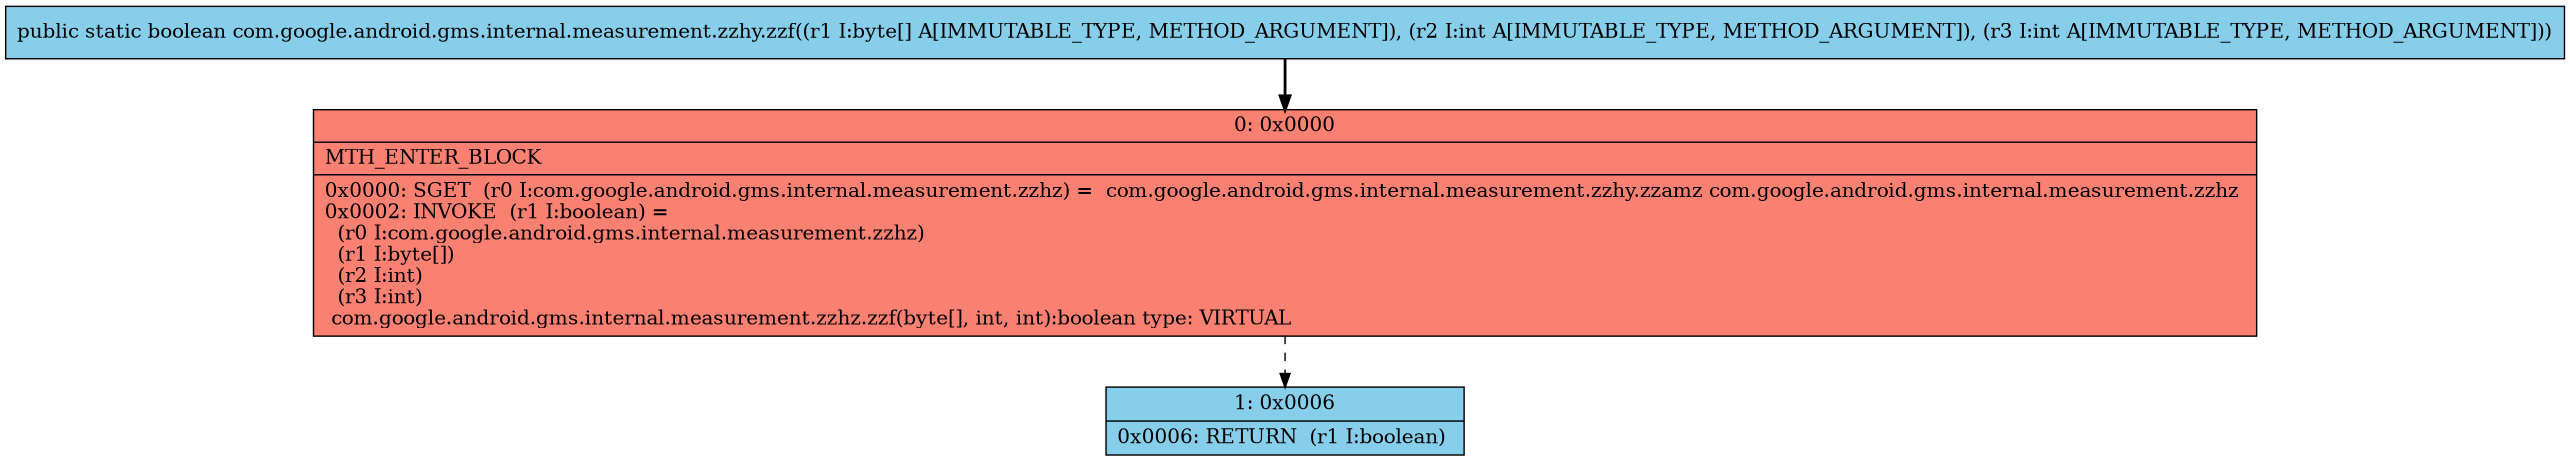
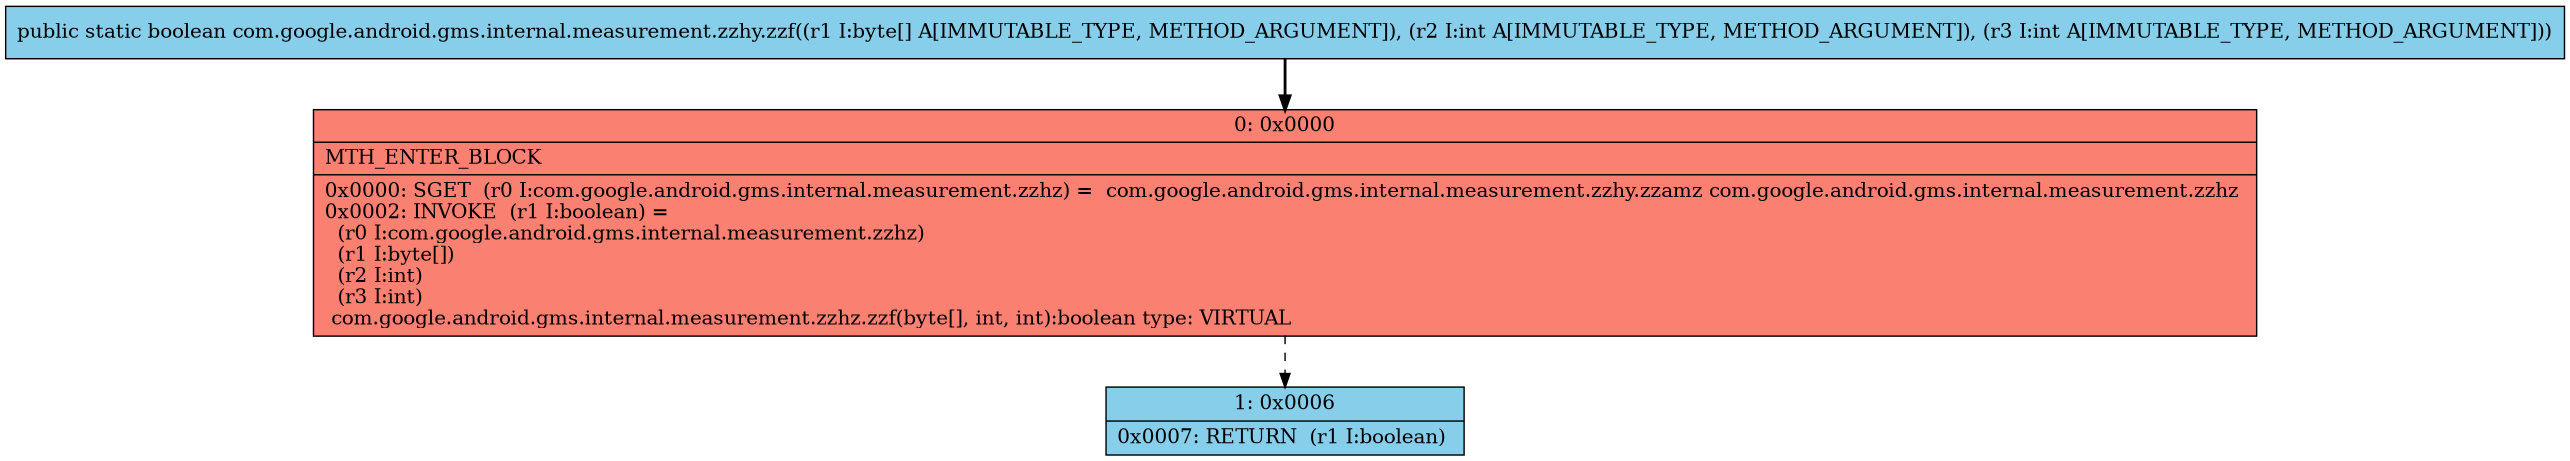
(1285, 437) -> (1285, 437)
